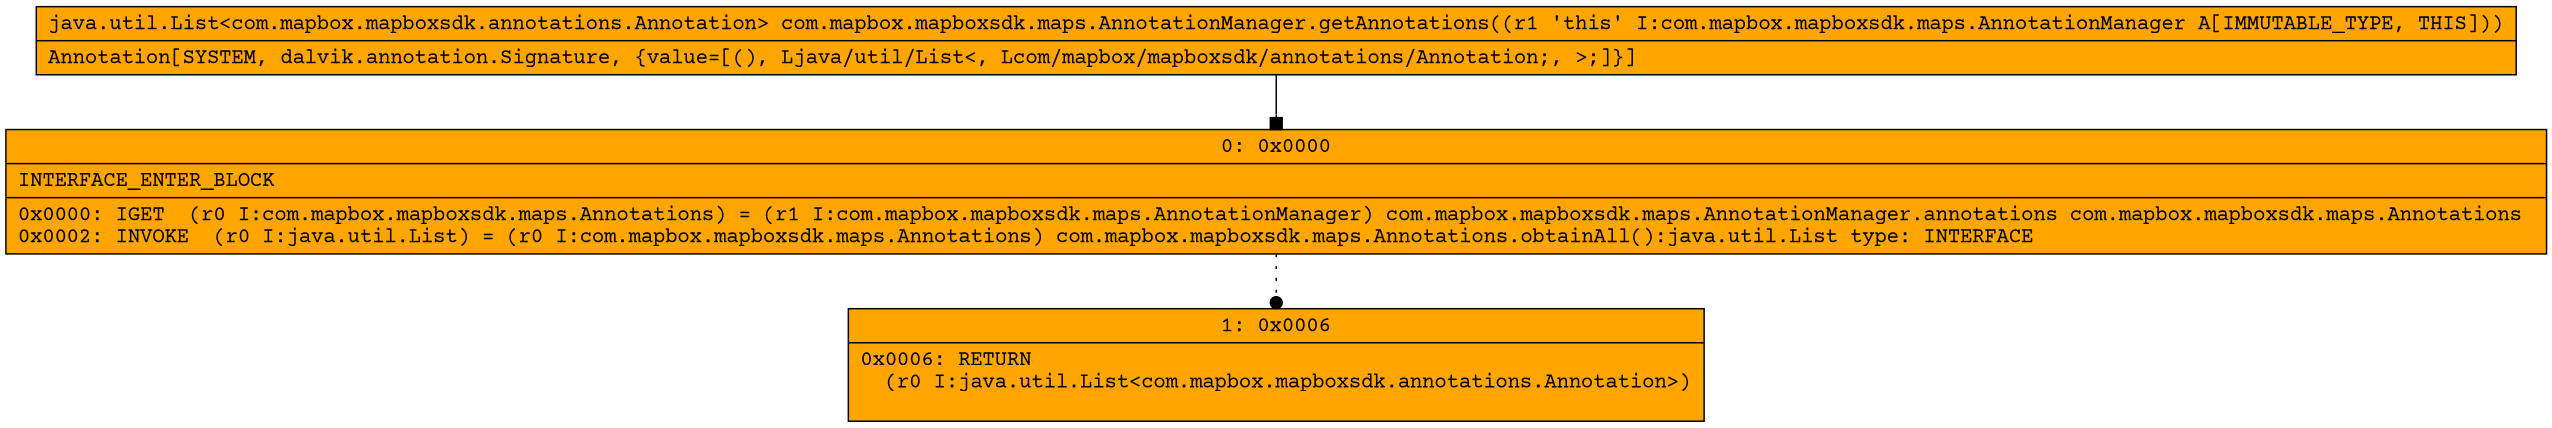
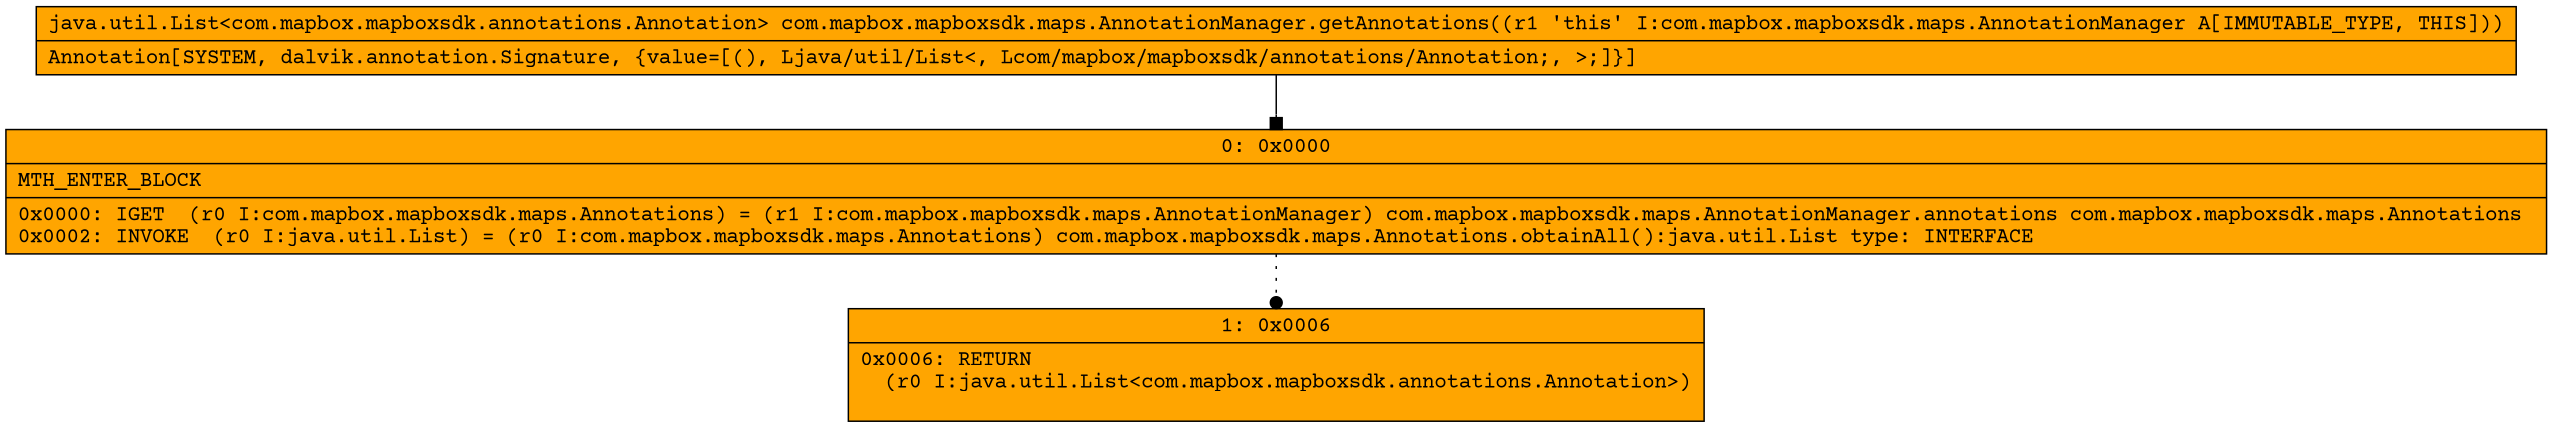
(147, 180) -> (110, 180)
